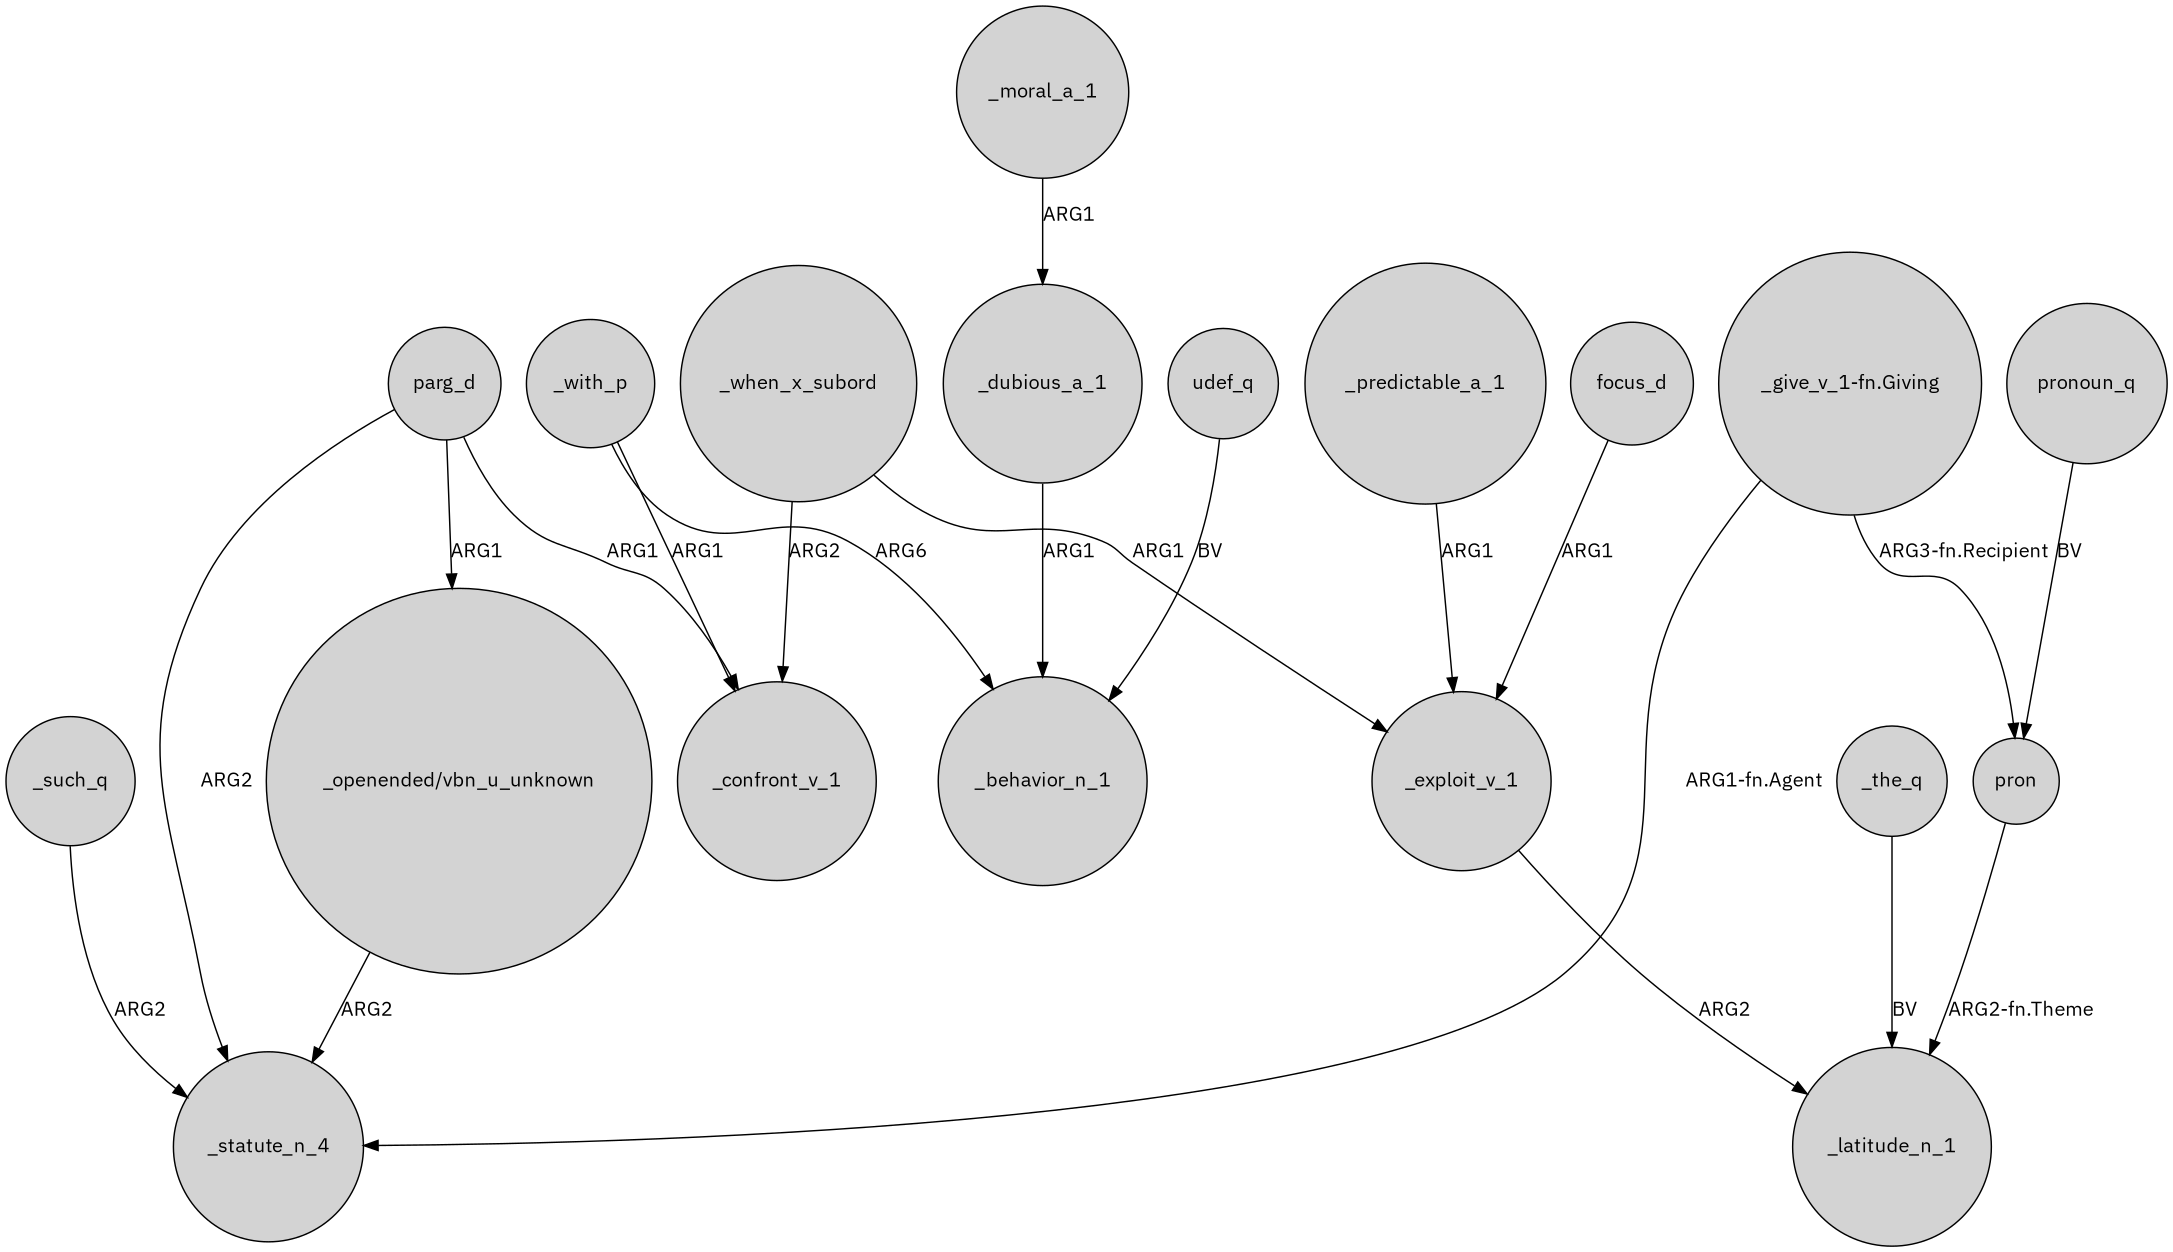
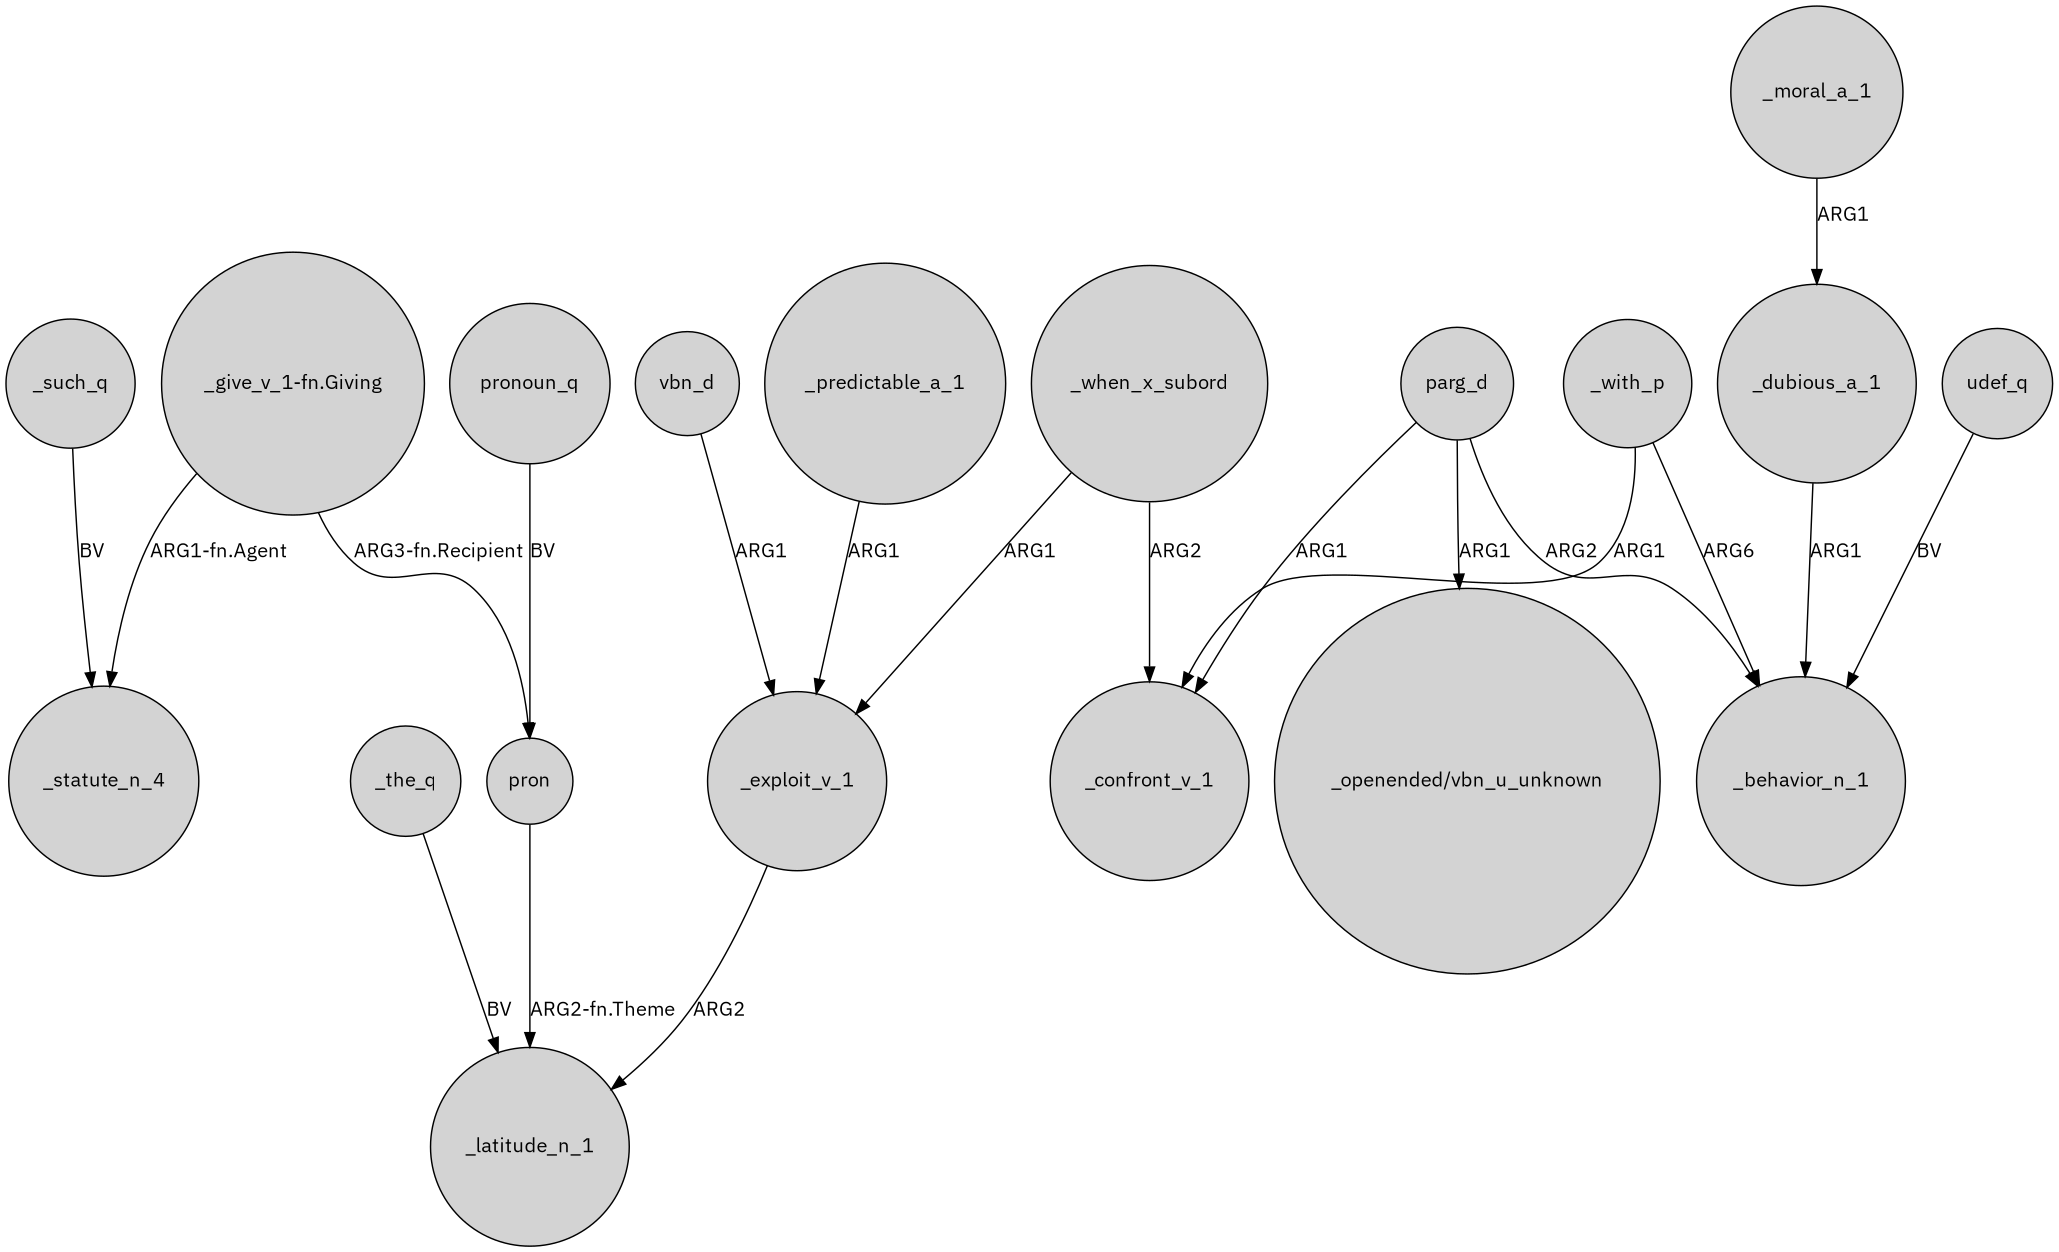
(1632, 384) -> (687, 384)
(167, 685) -> (1593, 578)
(344, 1001) -> none
(141, 1010) -> (92, 552)
